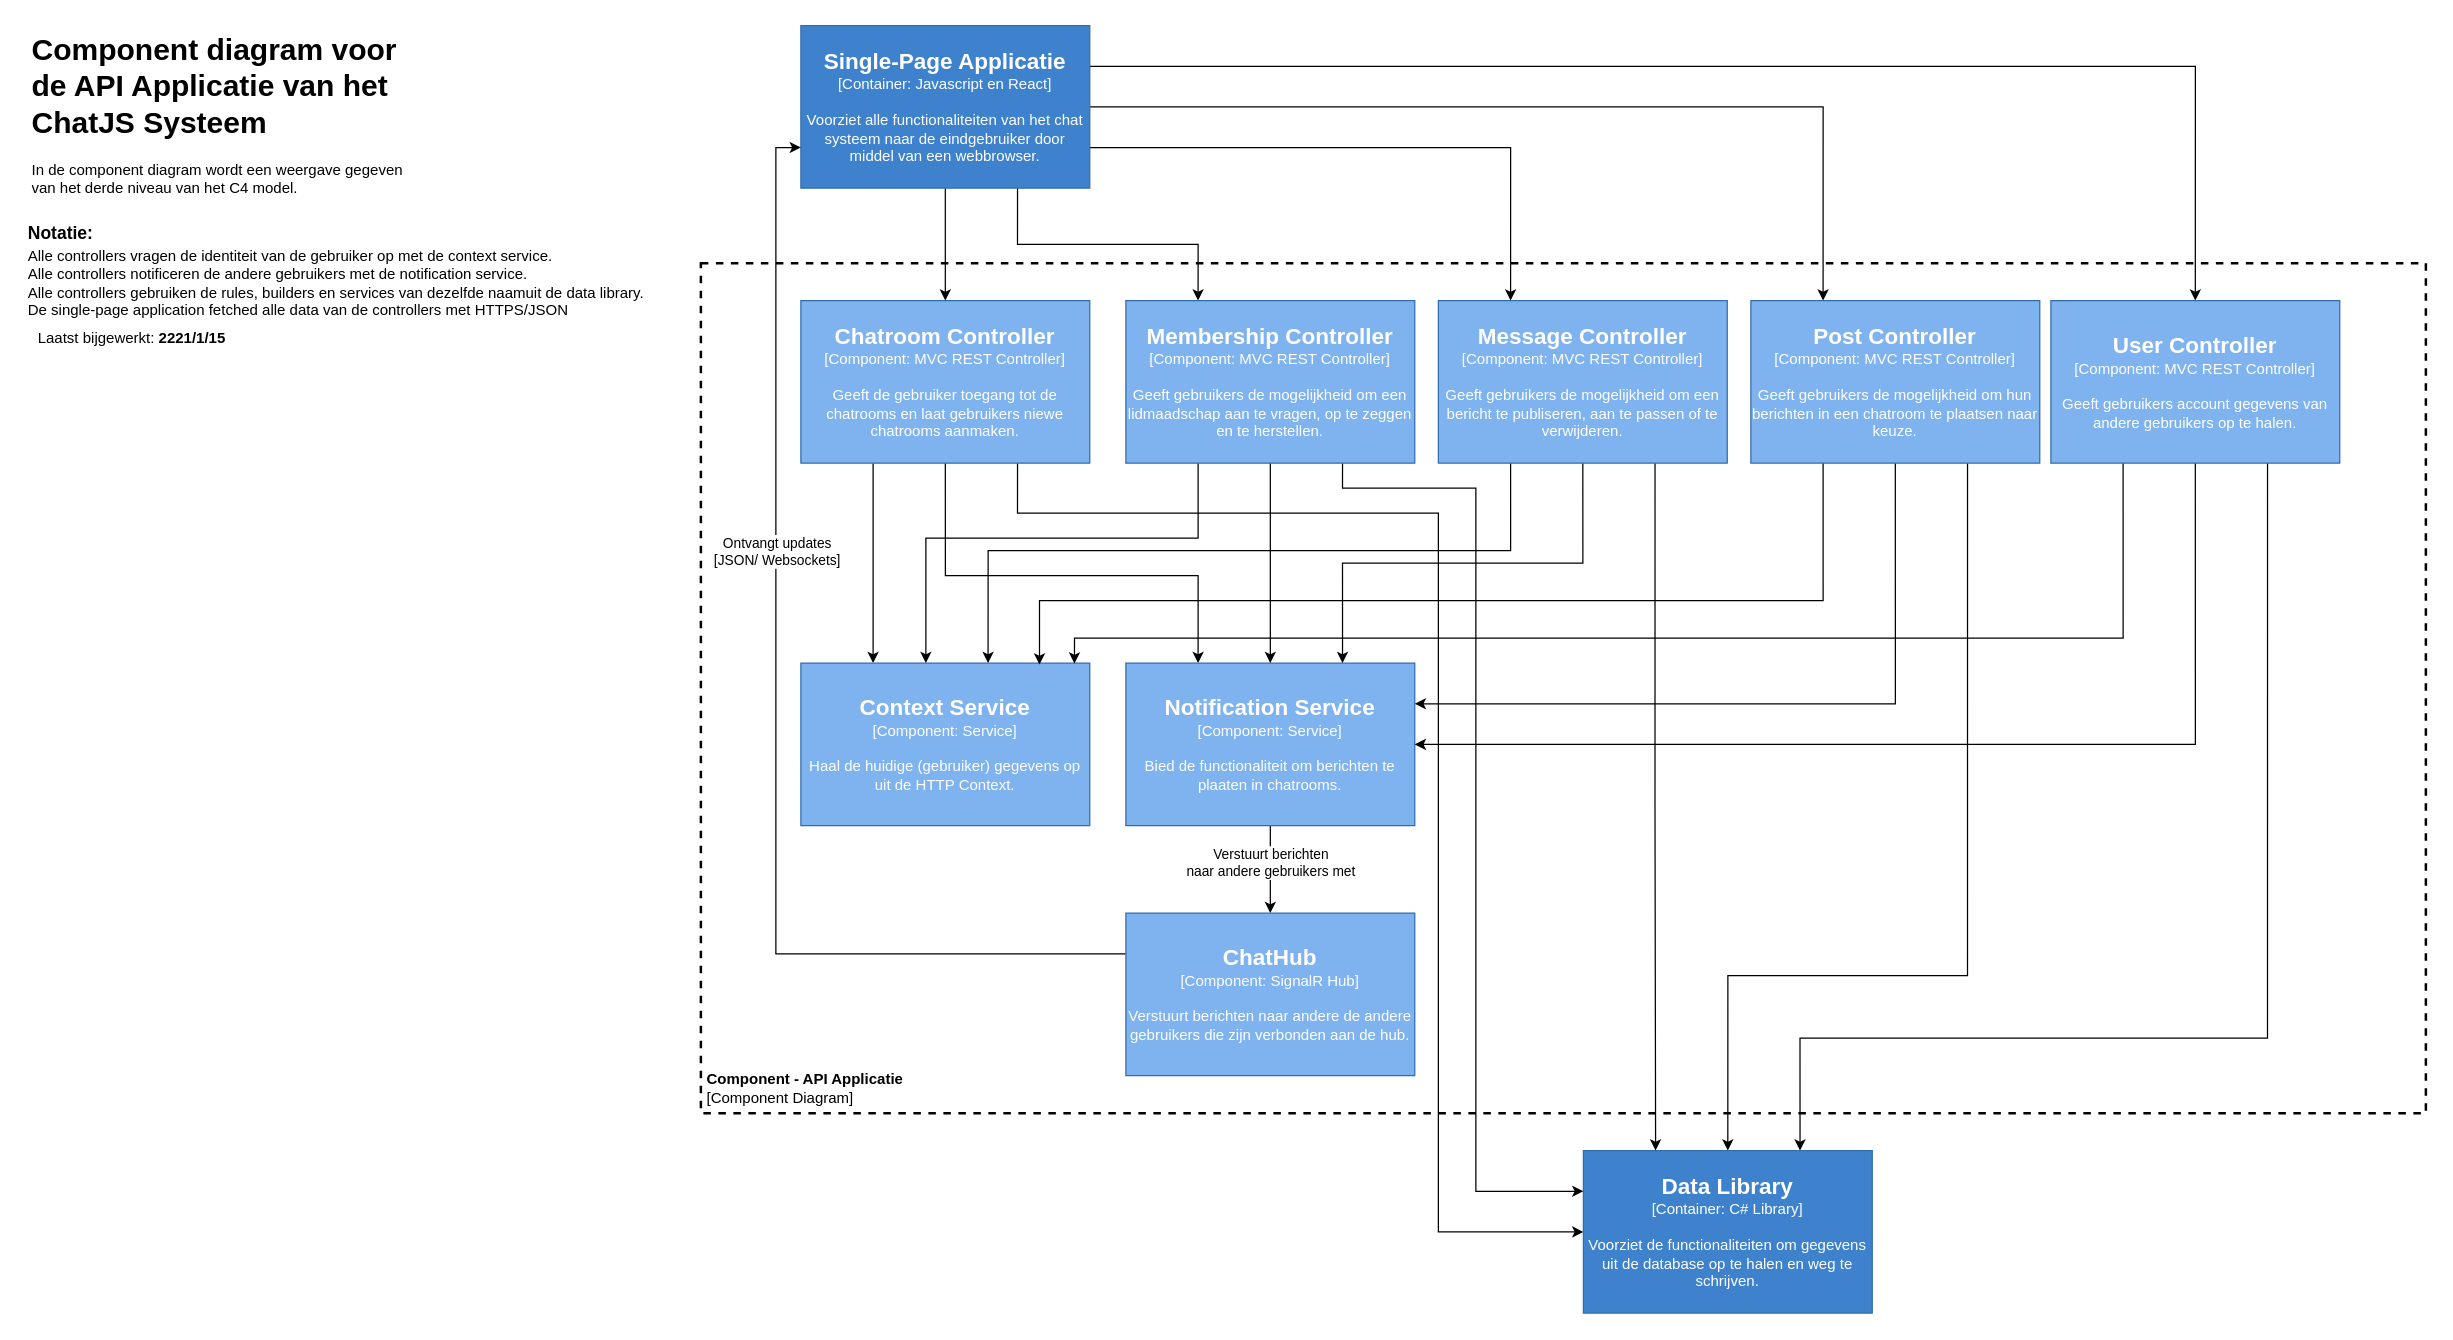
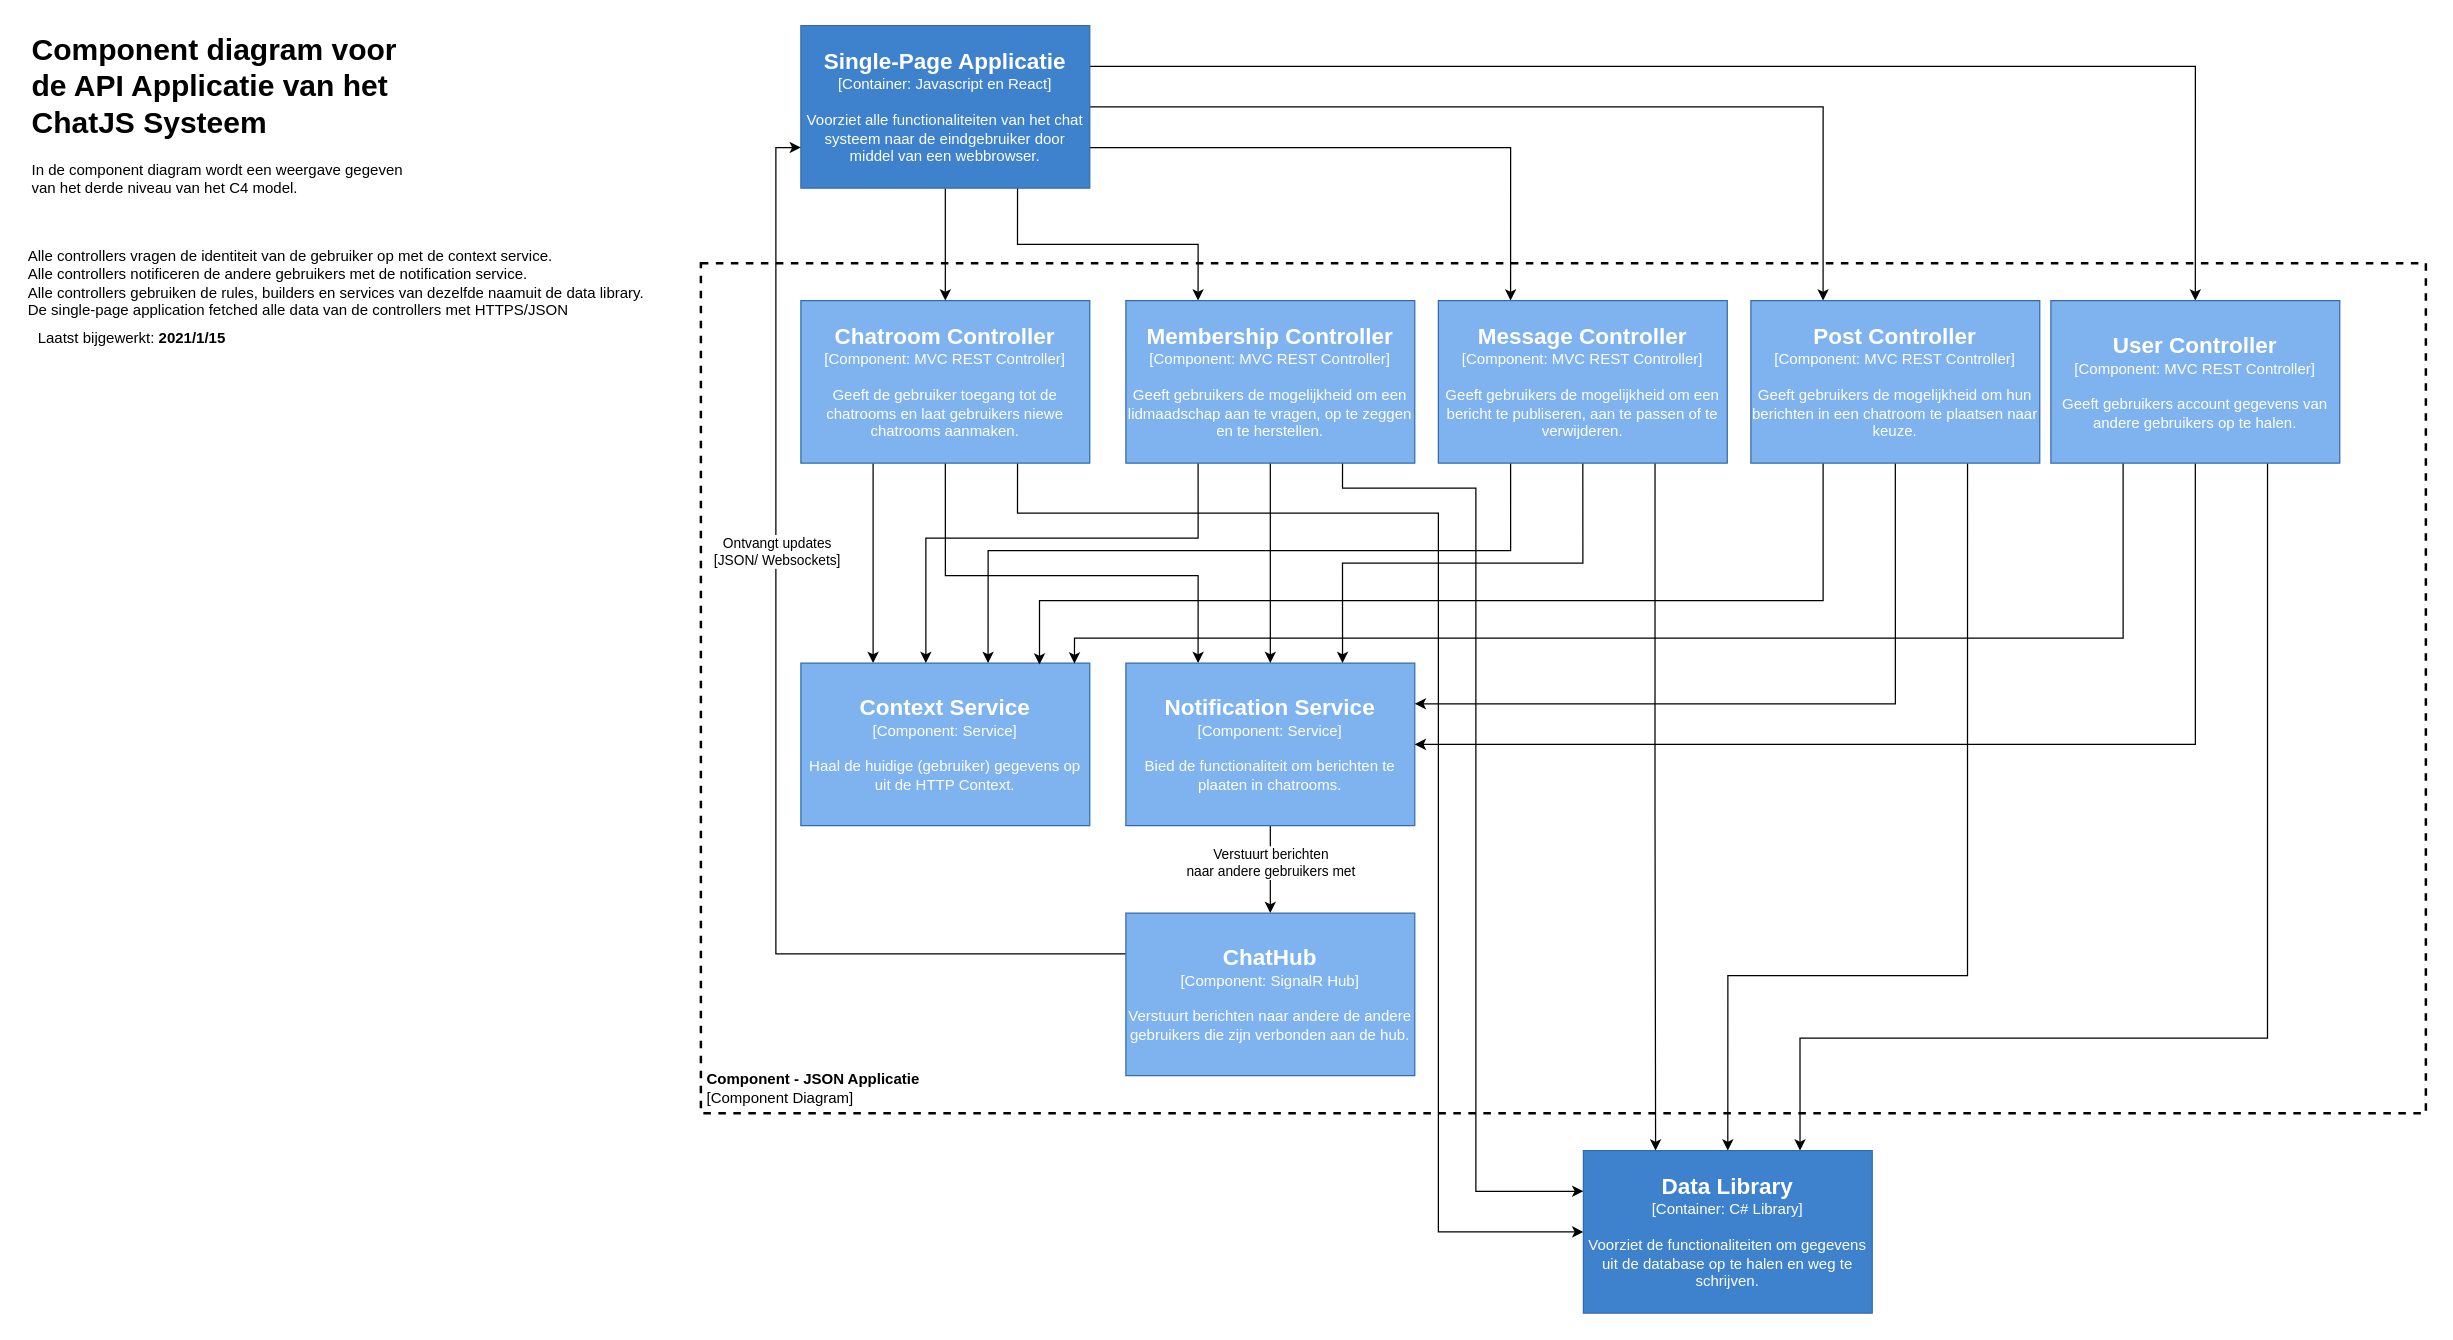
(69, 233) -> none
(132, 338) -> (132, 338)
(804, 1088) -> (809, 1088)
